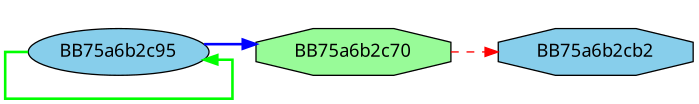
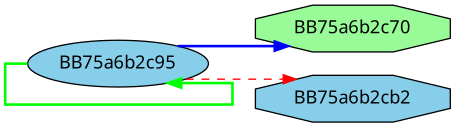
(468, 52) -> (239, 79)
